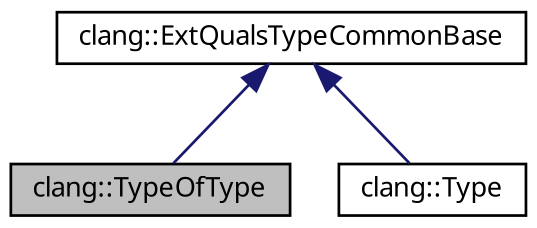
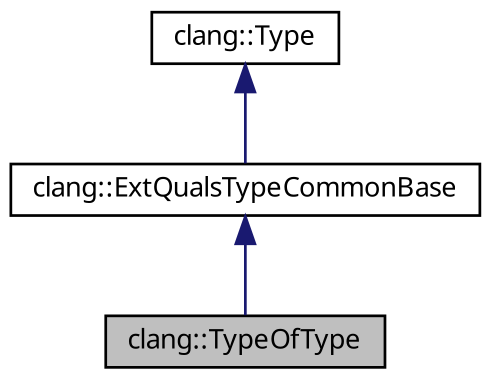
(372, 124) -> (245, 128)
